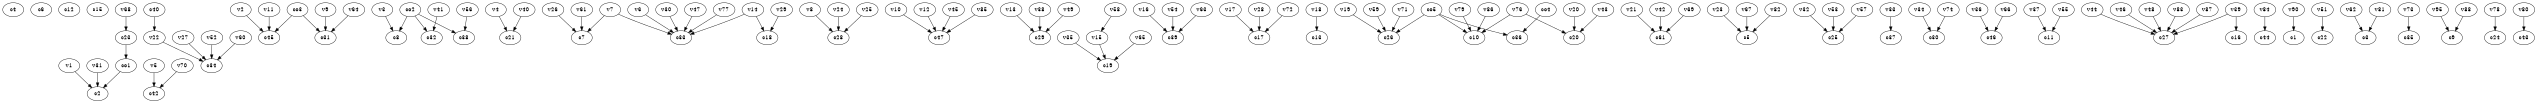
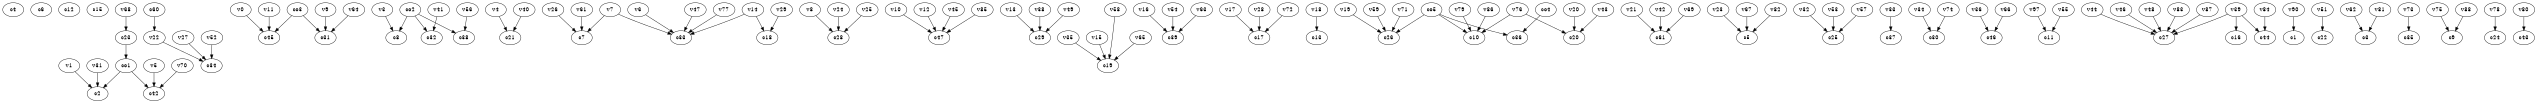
(154, 10) -> (154, 10)
(241, 10) -> (241, 10)
(667, 10) -> none
(2035, 10) -> (2035, 10)
(2438, 10) -> (2438, 10)
(1107, 22) -> (1113, 36)
none -> (2249, 22)
(241, 38) -> none
none -> (139, 78)
